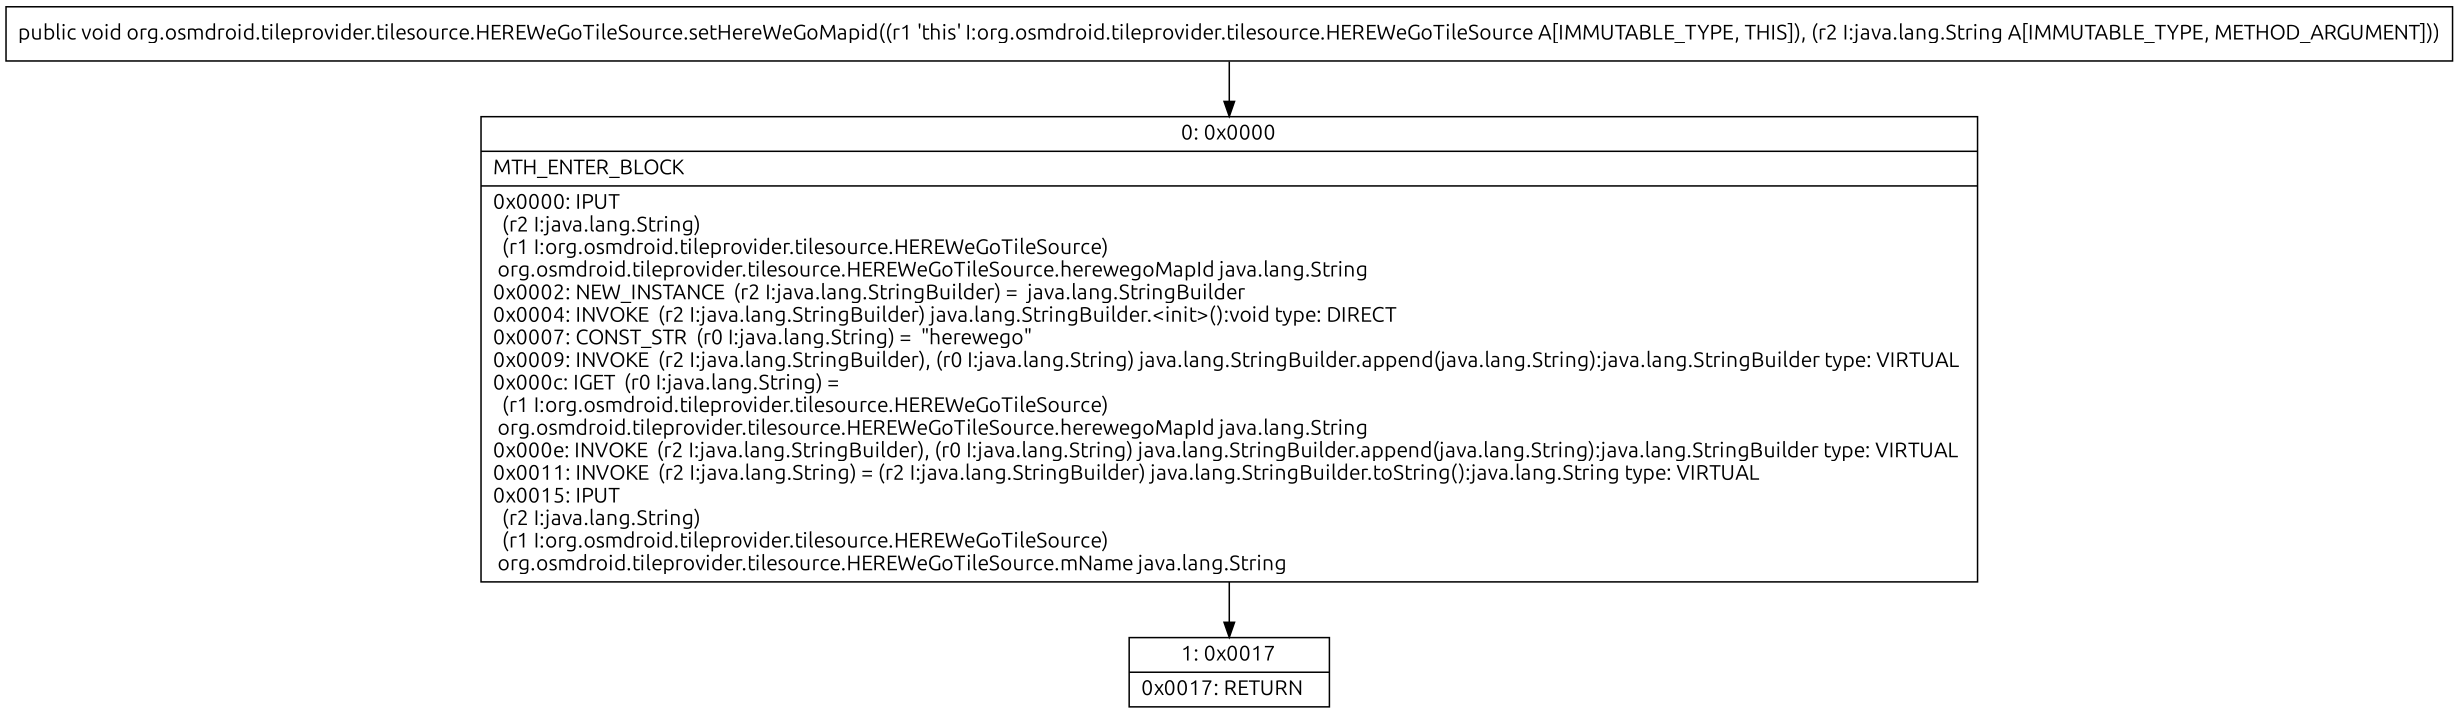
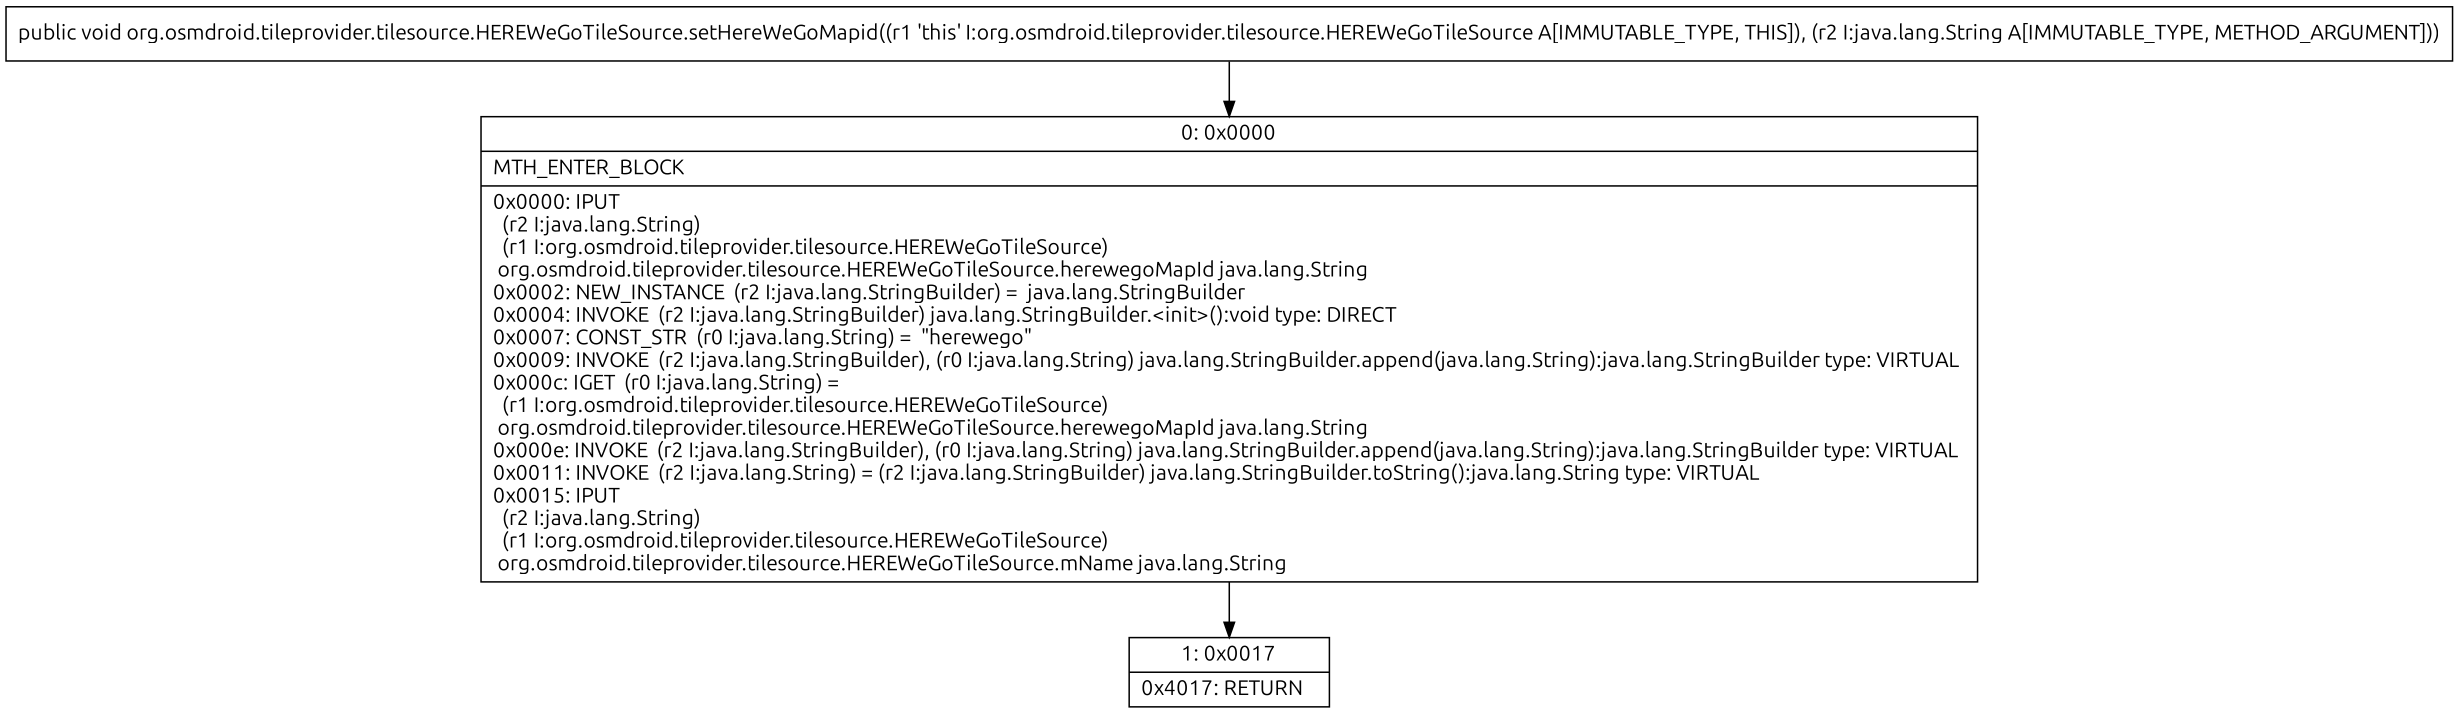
(1229, 689) -> (1229, 689)
